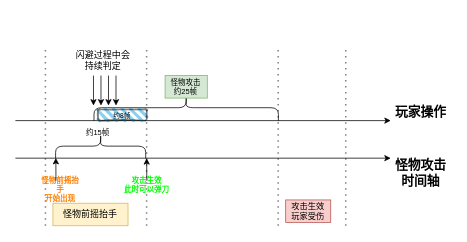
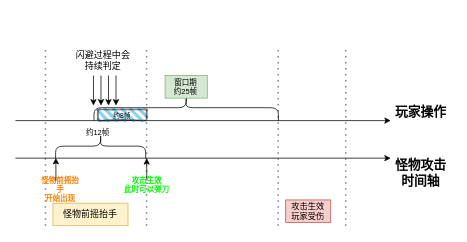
(186, 87) -> (186, 87)
(98, 132) -> (98, 132)
